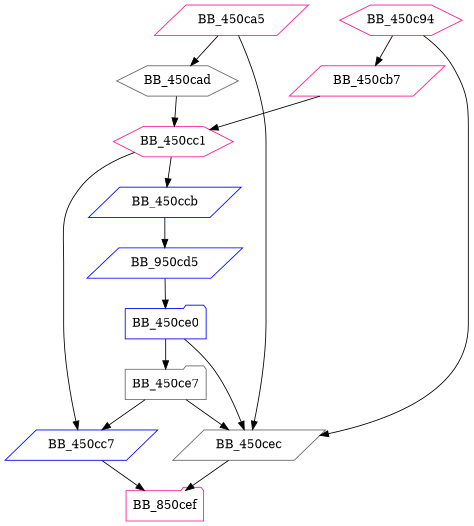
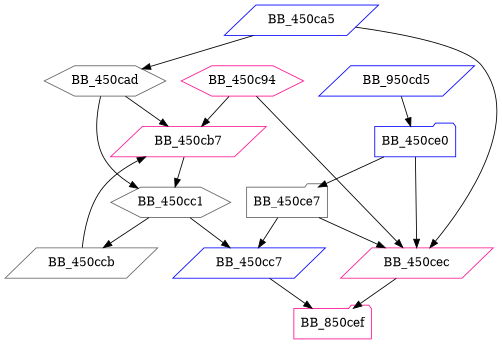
(231, 20) -> (301, 20)
none -> (143, 109)
(173, 142) -> (171, 202)
(165, 202) -> (81, 263)
(165, 229) -> (97, 196)
(249, 445) -> (417, 263)
